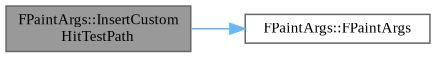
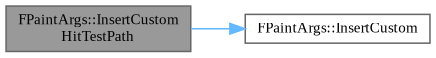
(338, 29) -> (338, 29)
